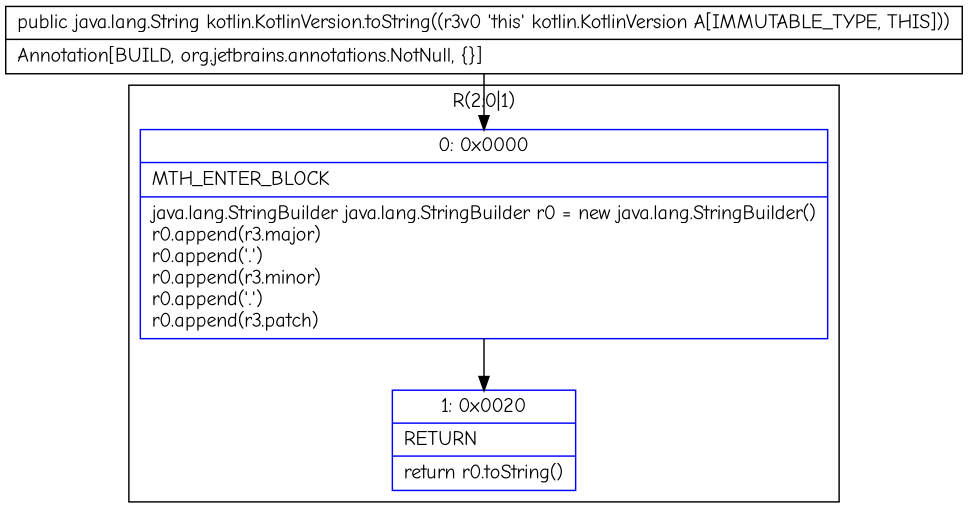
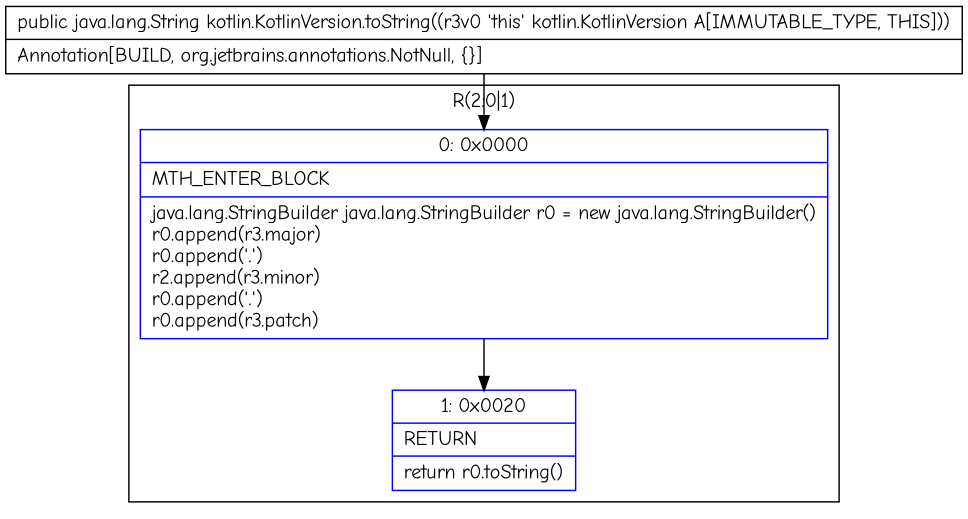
(236, 278) -> (236, 278)
